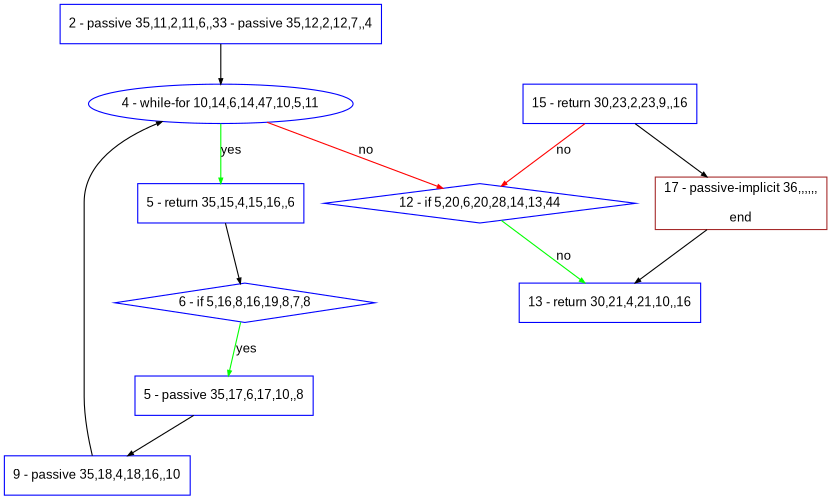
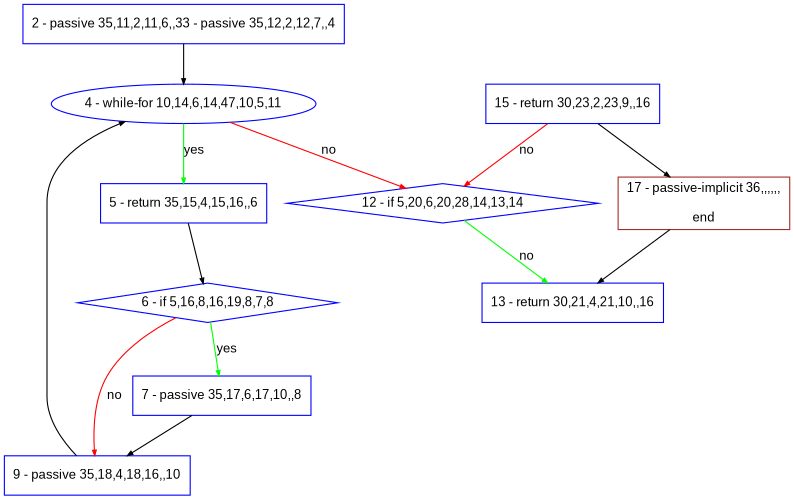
(480, 203) -> (443, 203)
none -> (111, 370)
(224, 396) -> (222, 396)
